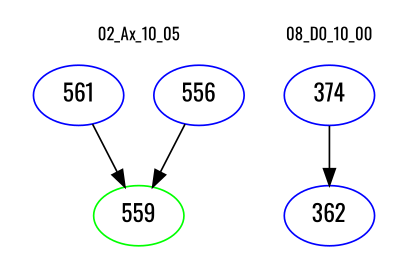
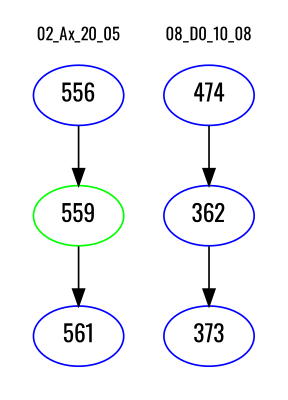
(139, 36) -> (79, 36)
(329, 36) -> (209, 36)
(329, 95) -> (209, 95)
(105, 148) -> (79, 268)
none -> (209, 336)
